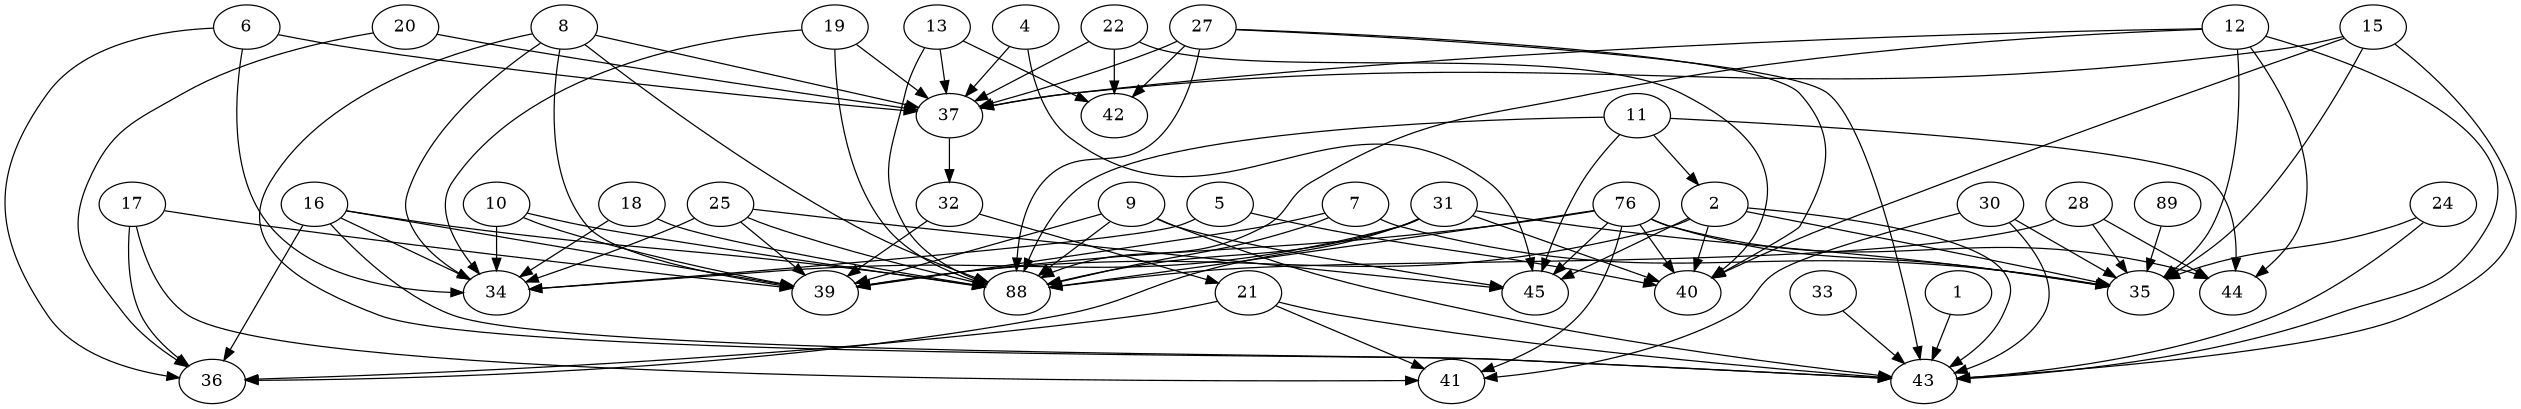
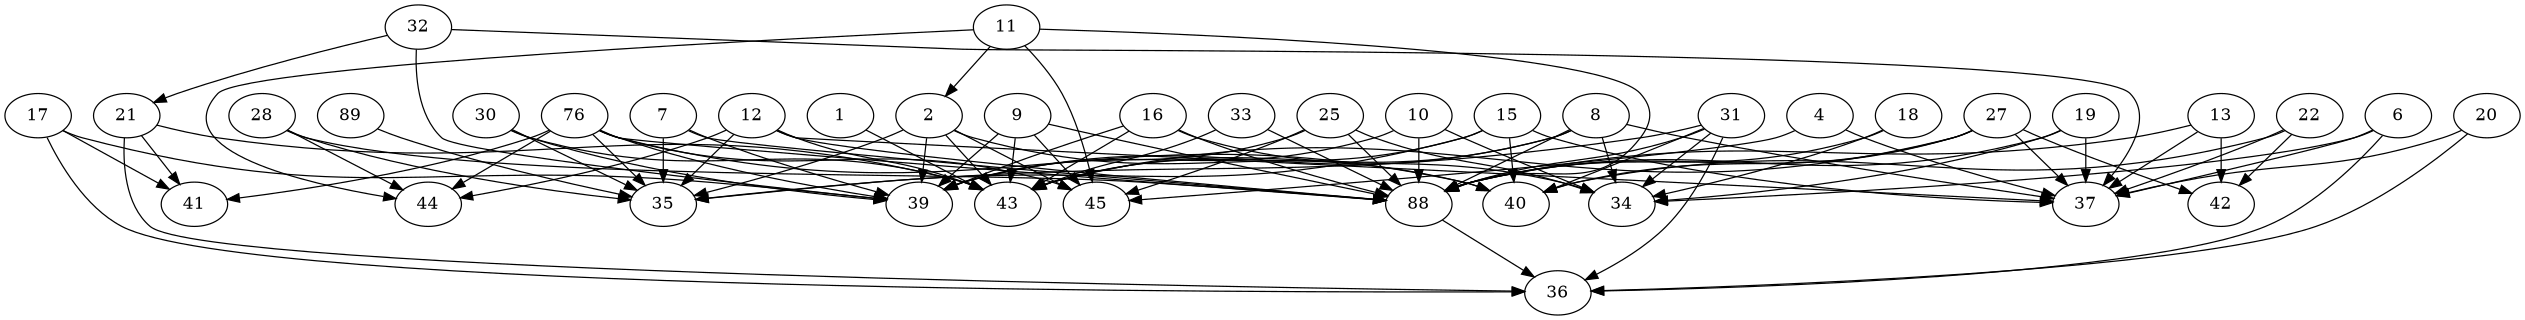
(949, 154) -> (1338, 52)
none -> (1324, 157)
(1220, 204) -> none
(2443, 204) -> none
(267, 287) -> (1483, 245)
(1737, 312) -> (690, 175)
